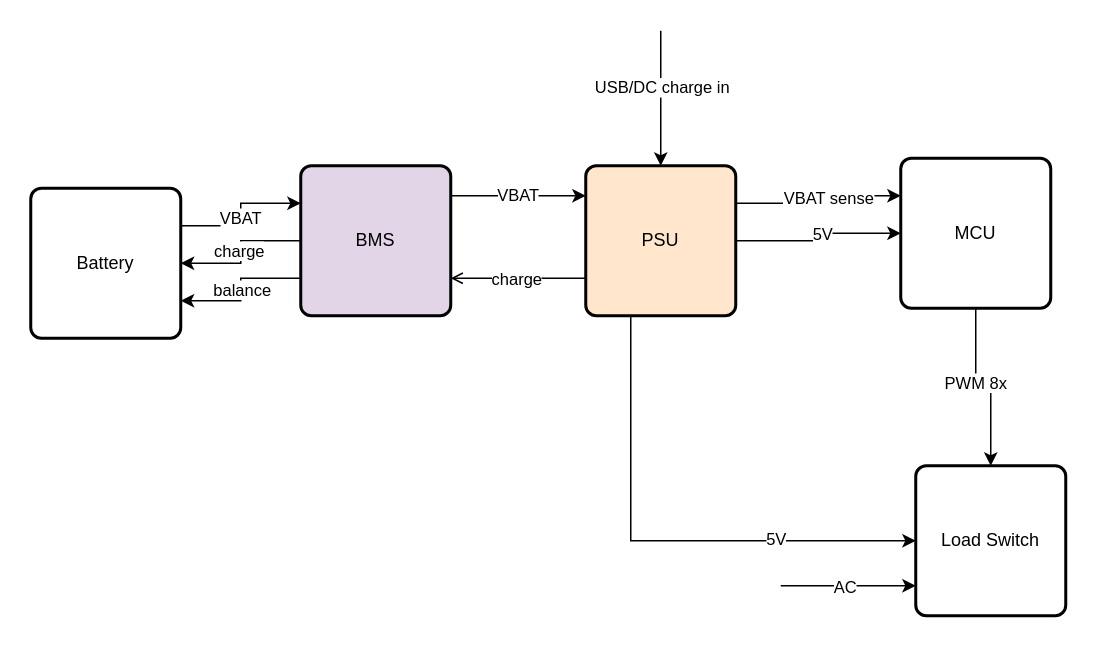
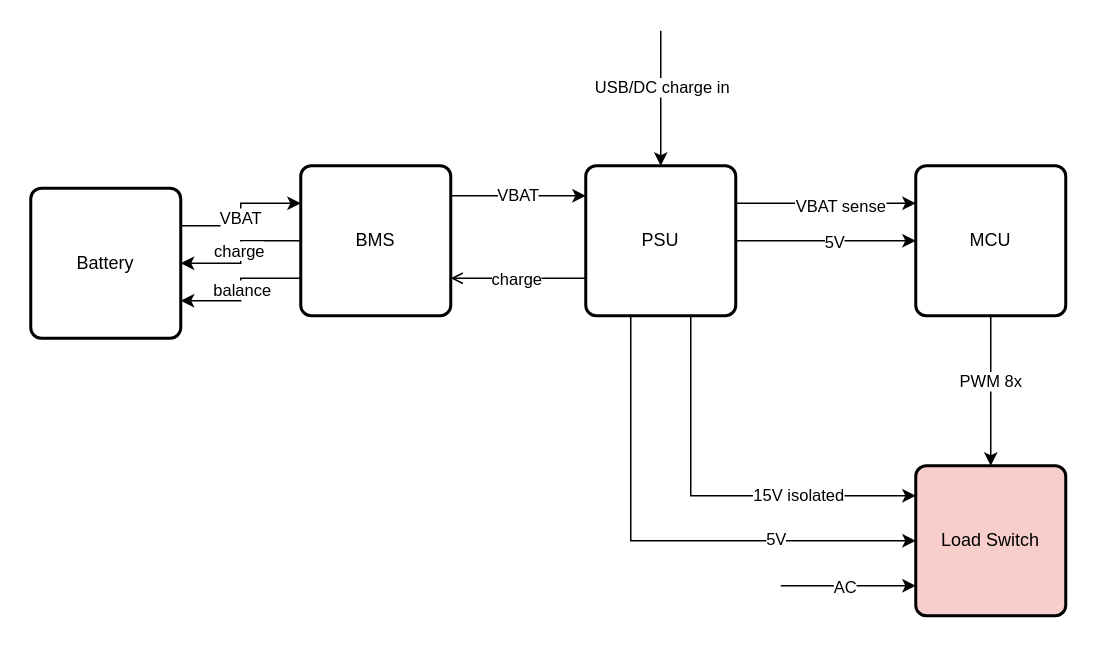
(976, 233) -> (991, 241)
(376, 241) -> (376, 241)
(661, 241) -> (661, 241)
none -> (707, 496)
(991, 541) -> (991, 541)
